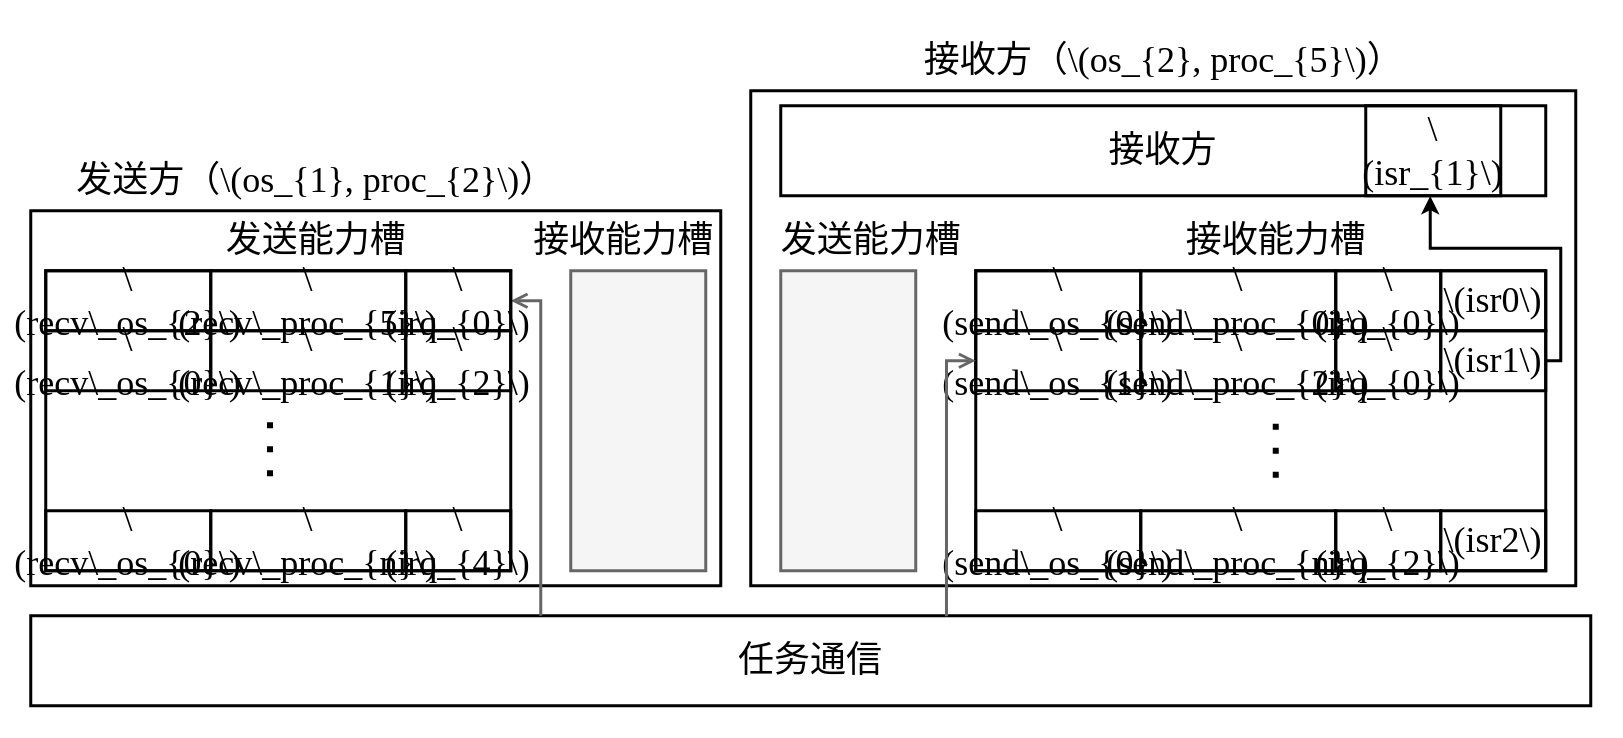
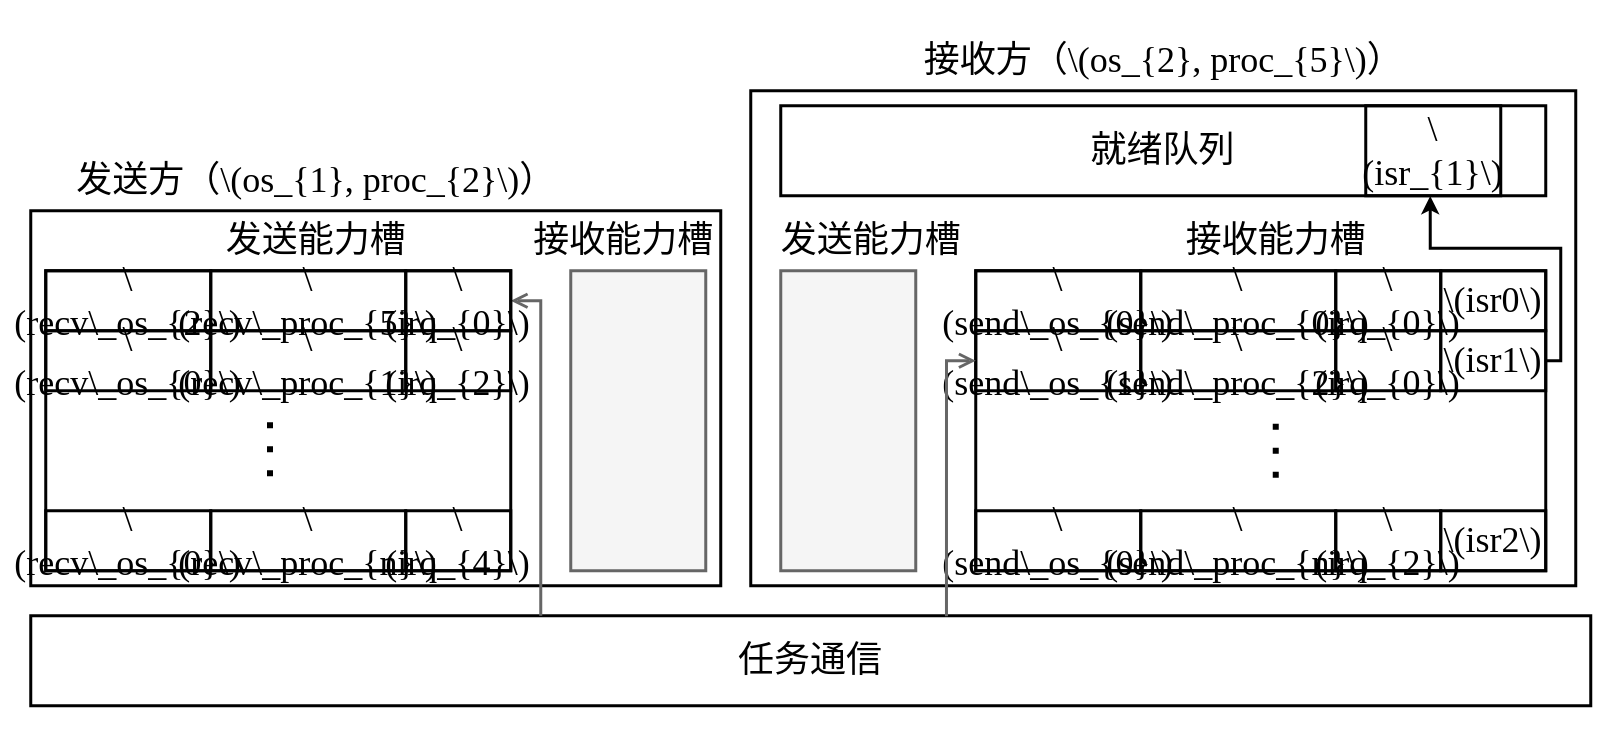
(1163, 151) -> (1163, 151)
